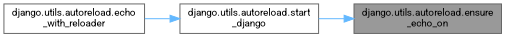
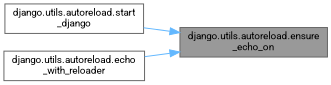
(157, 19) -> (157, 55)
